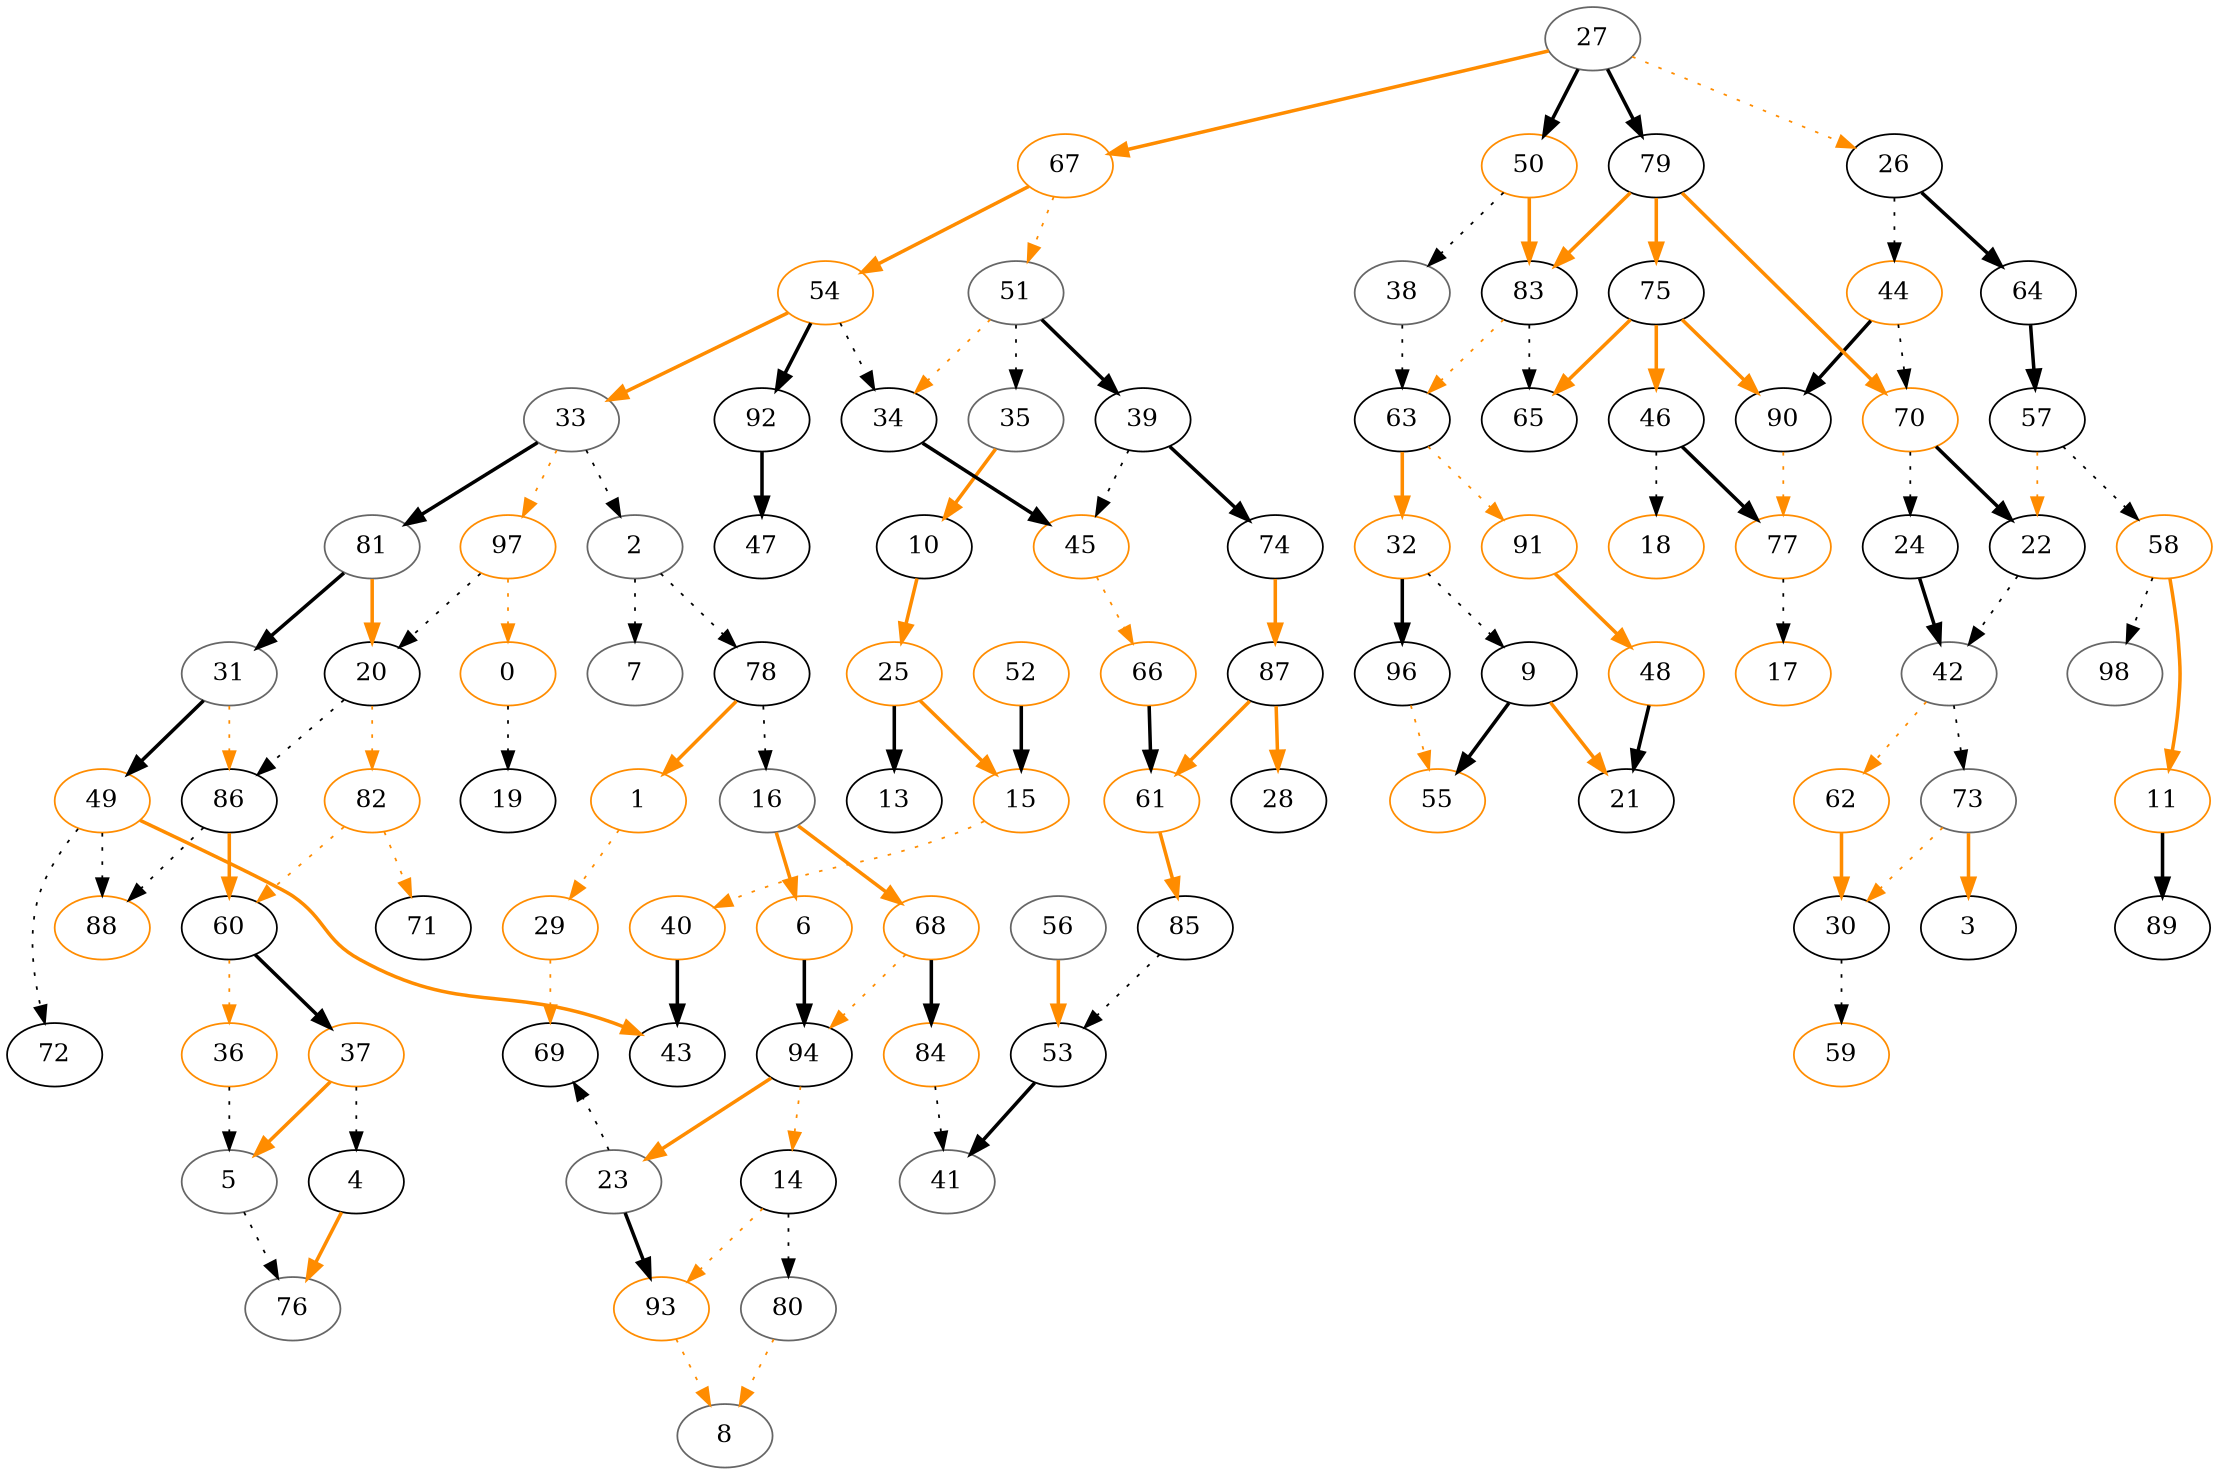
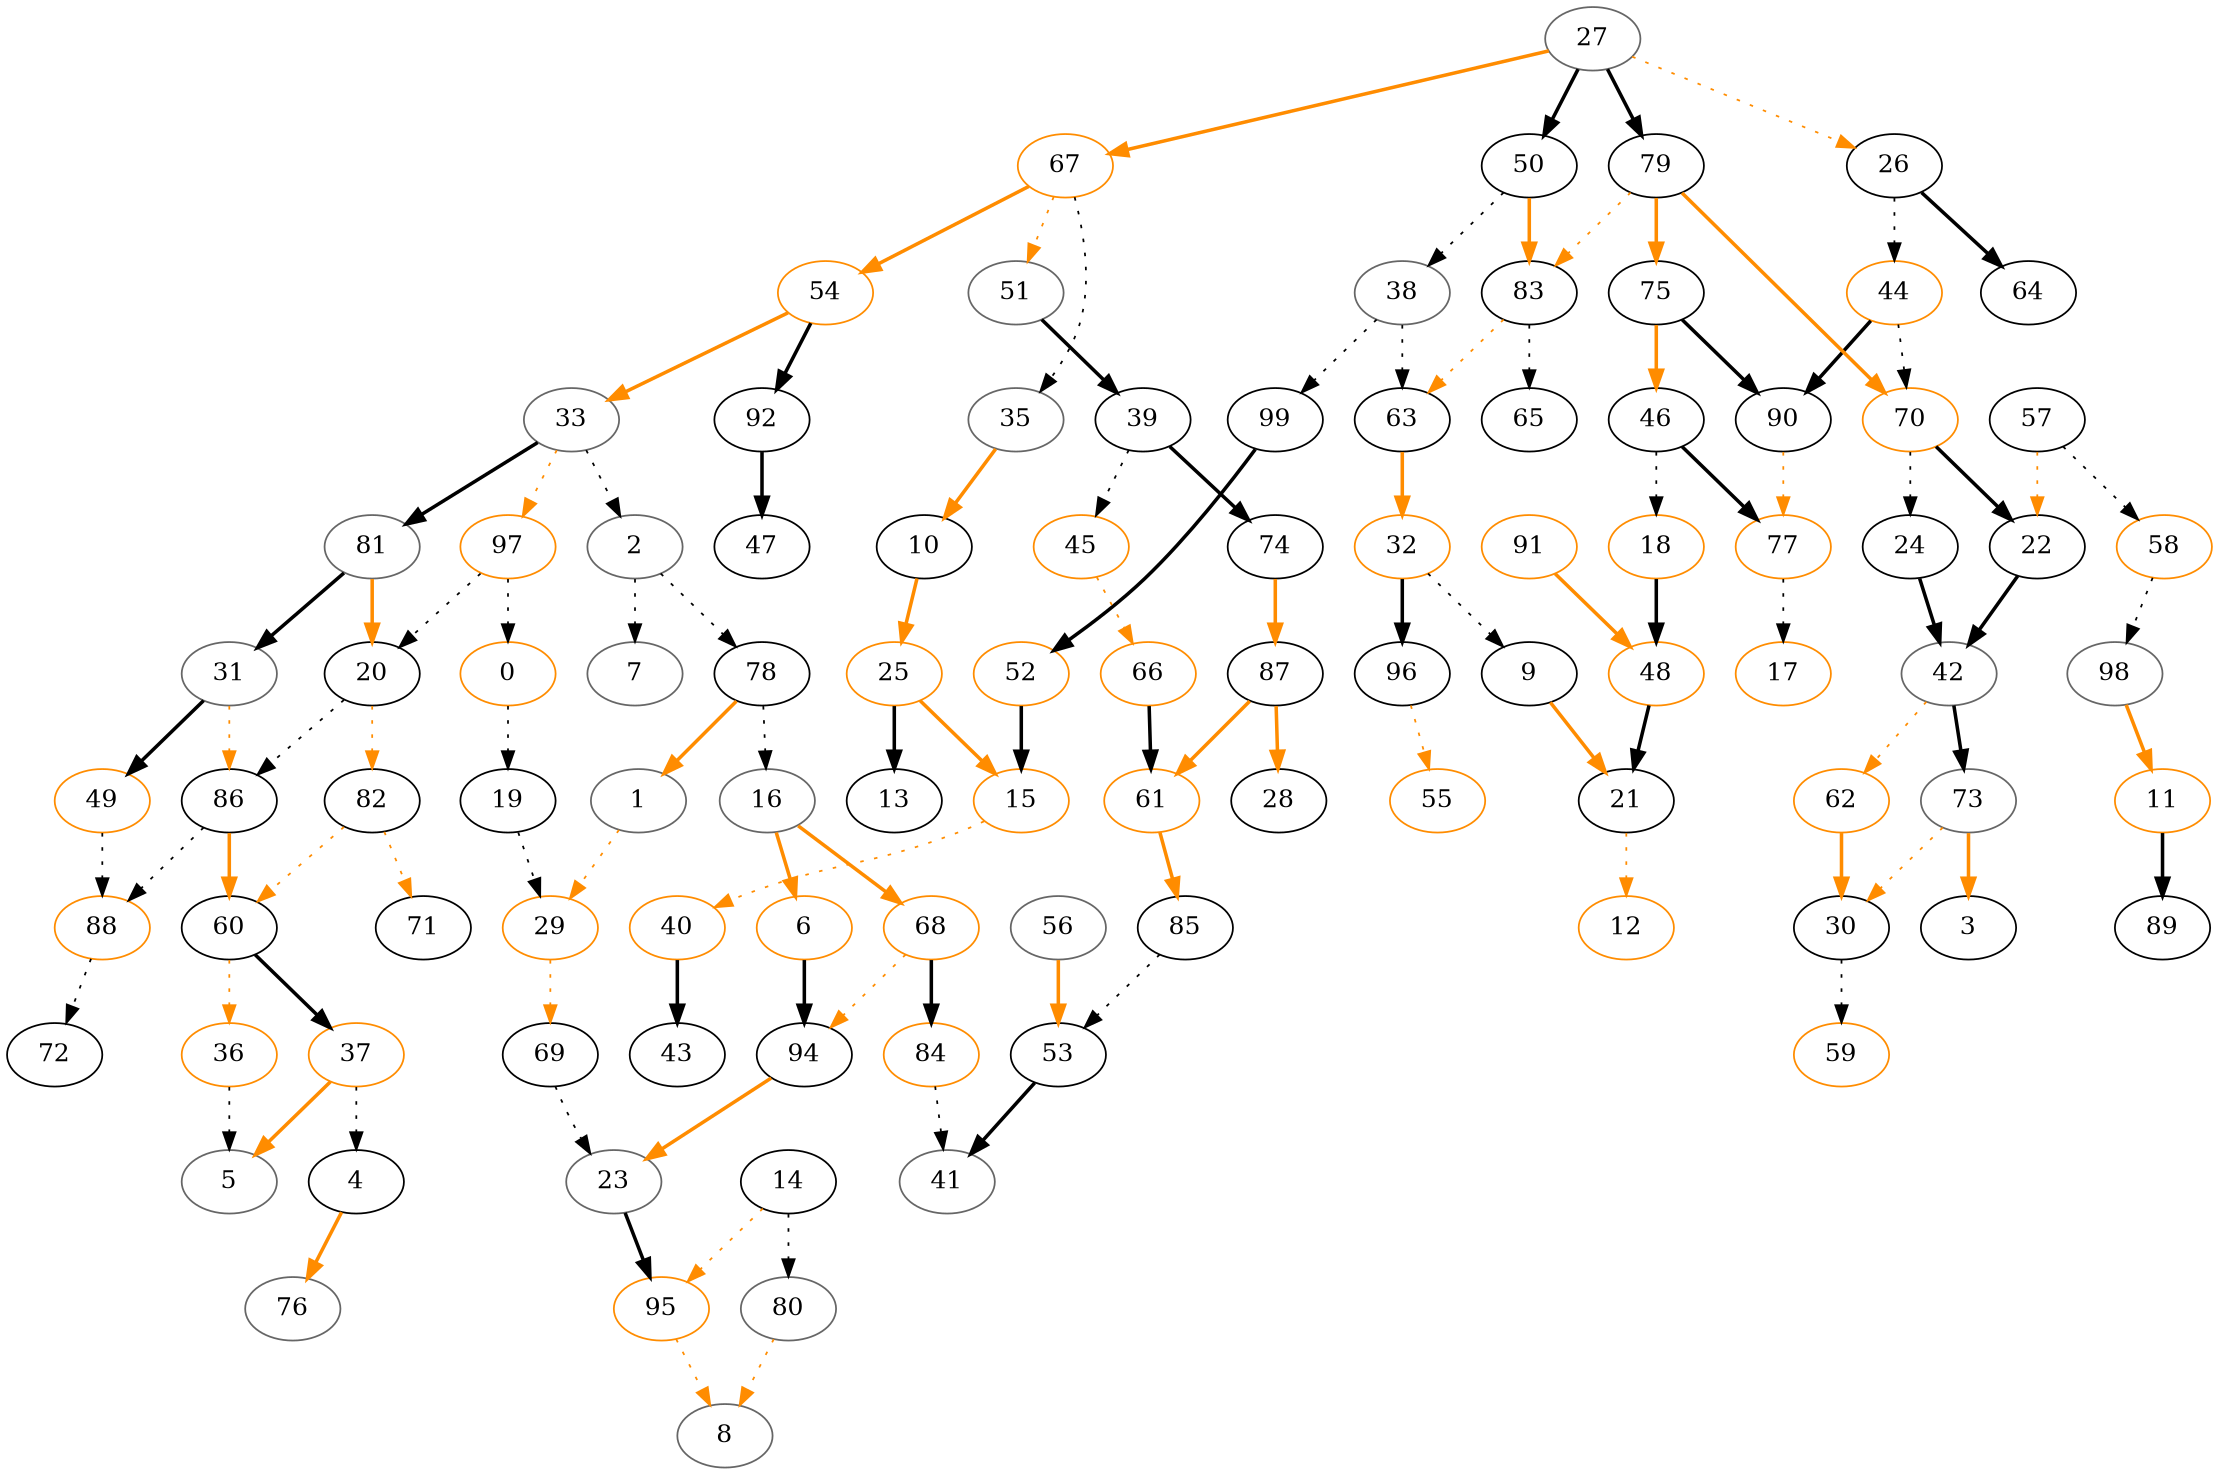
(1529, 166) -> (1529, 166)
(1599, 223) -> (1599, 223)
(1016, 348) -> (1086, 291)
(2032, 348) -> none
(1599, 350) -> none
(1713, 350) -> (1713, 350)
(889, 420) -> none
none -> (1275, 420)
(1459, 477) -> none
(508, 602) -> (508, 602)
none -> (1656, 602)
(1998, 603) -> (1998, 603)
(2180, 665) -> (2135, 729)
(1957, 728) -> (1957, 728)
(1489, 730) -> none
(372, 801) -> (372, 801)
(639, 801) -> (639, 801)
none -> (526, 856)
(35, 912) -> (82, 983)
none -> (1626, 928)
(365, 962) -> none
(798, 1109) -> none
(597, 1124) -> (567, 1113)
(257, 1237) -> none
(661, 1309) -> (661, 1309)
